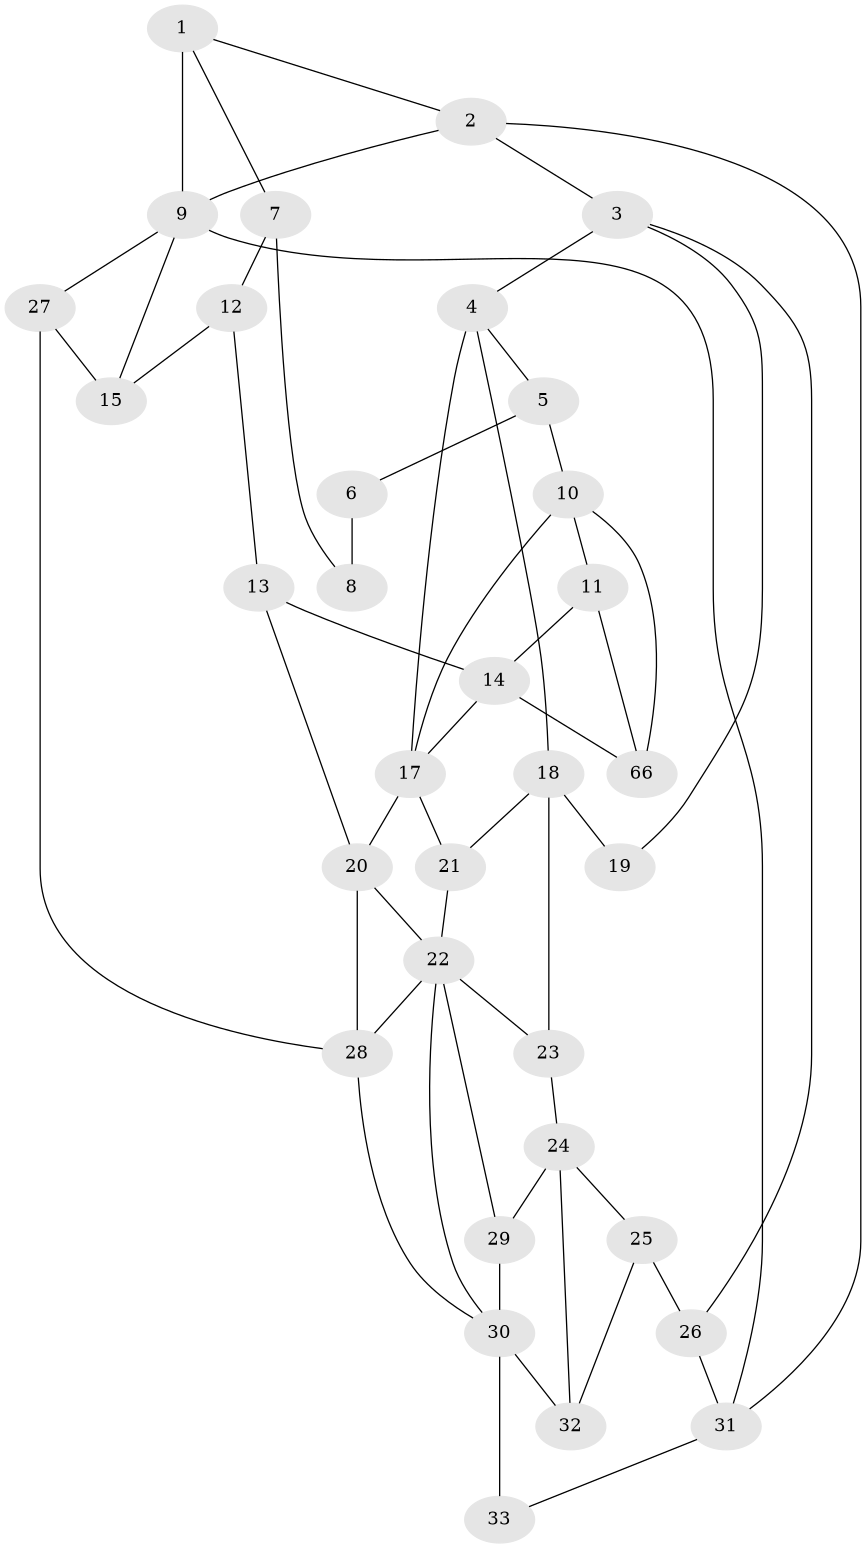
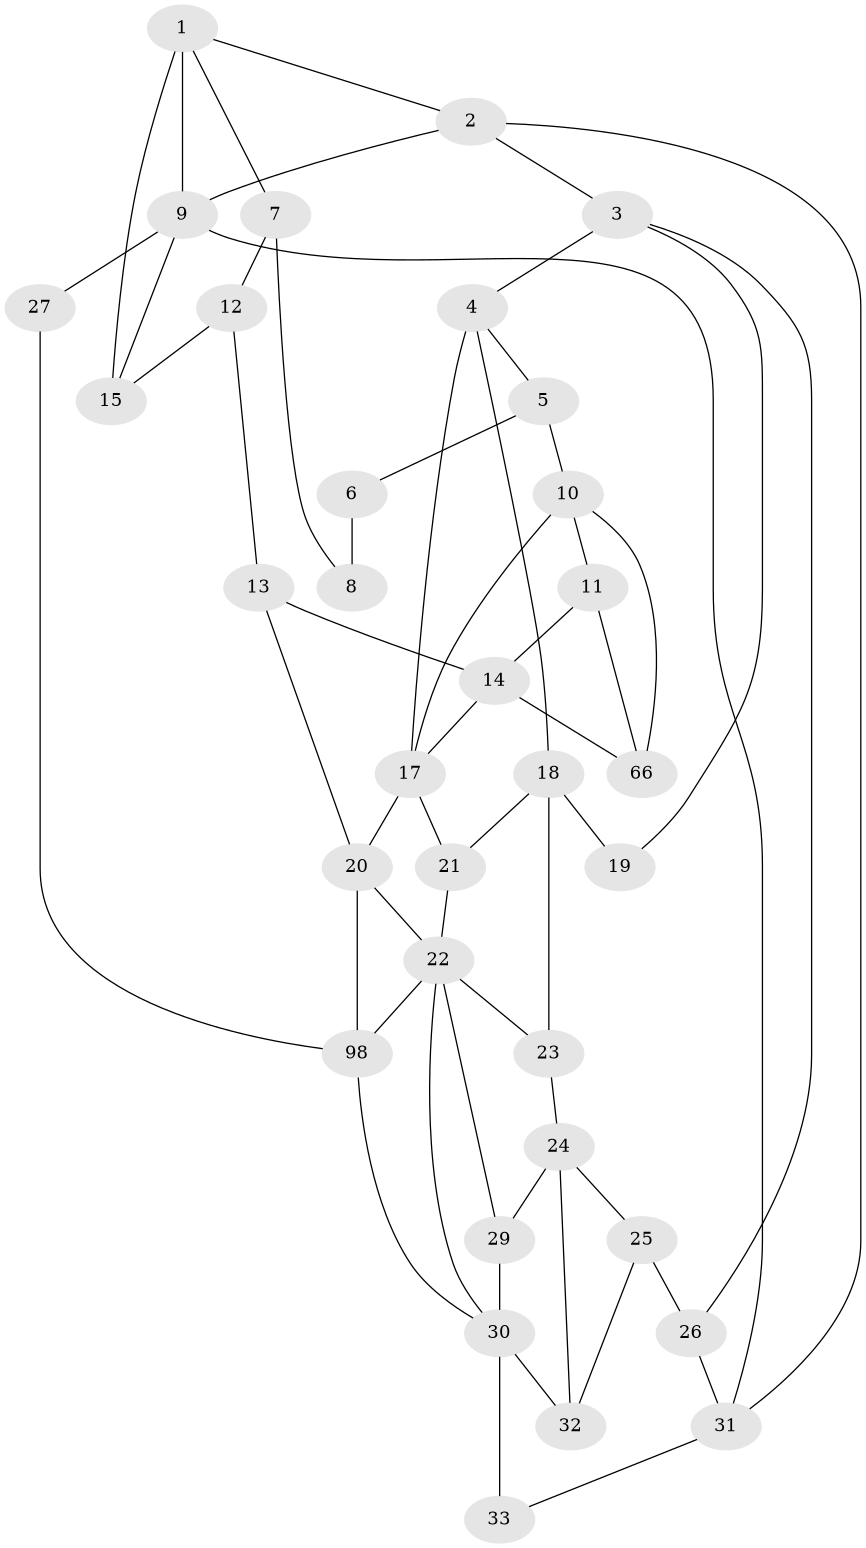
(76, 355) -> (132, 212)
(357, 1054) -> (357, 1054)
